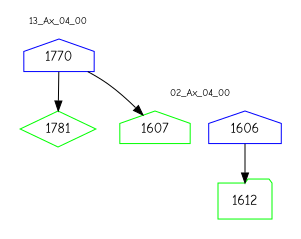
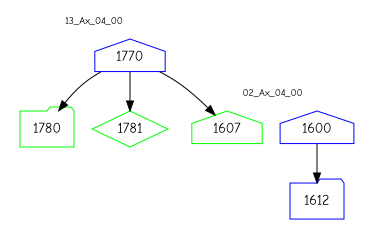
none -> (47, 129)
(245, 129) -> (317, 129)
(245, 201) -> (317, 201)
